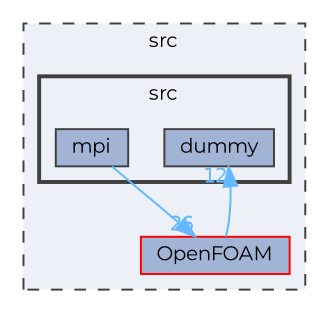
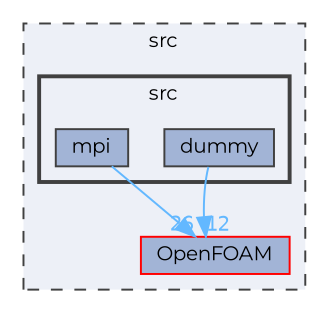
(230, 212) -> (204, 194)
